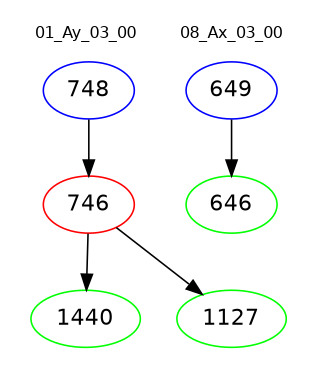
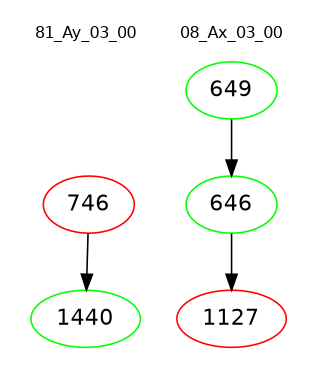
(86, 34) -> (86, 34)
(89, 90) -> none
(232, 90) -> (232, 90)
(142, 247) -> (232, 254)
(232, 319) -> (232, 319)
